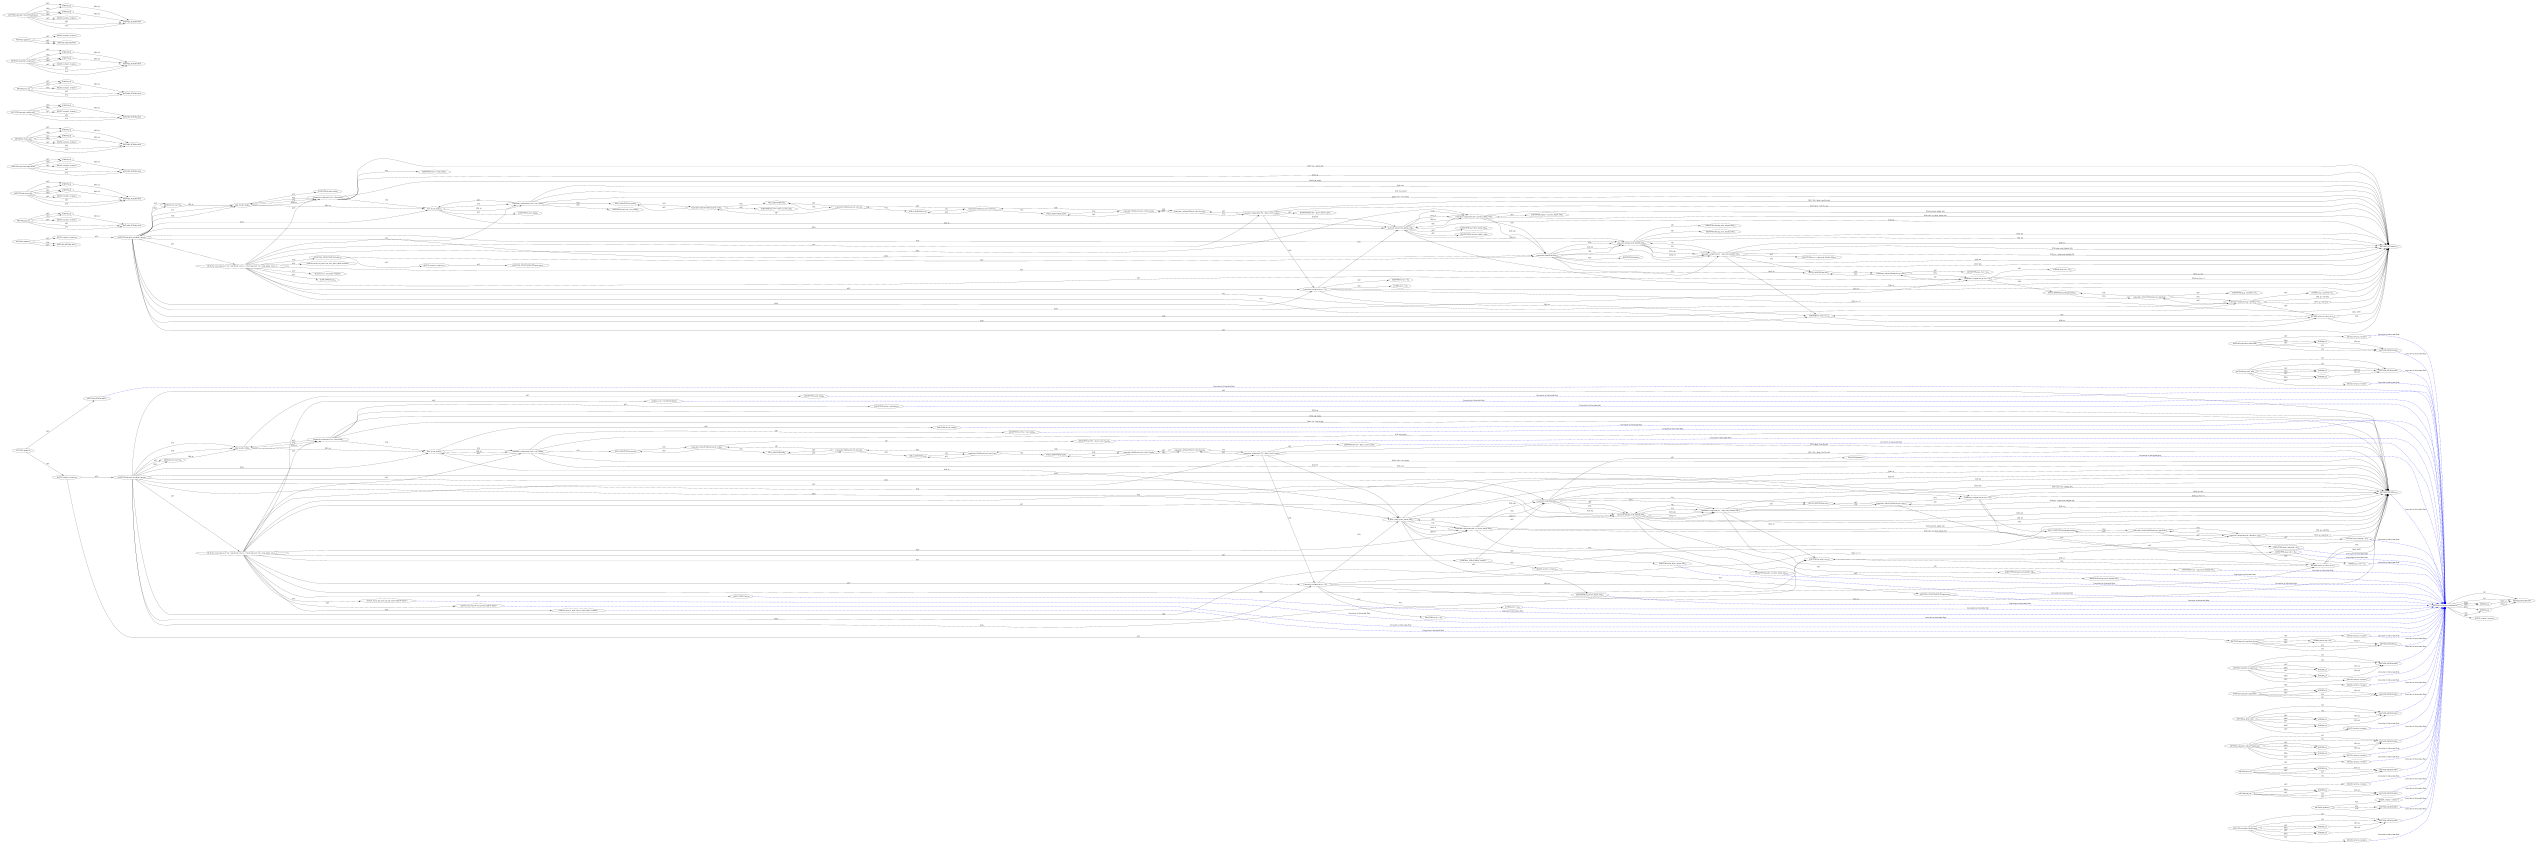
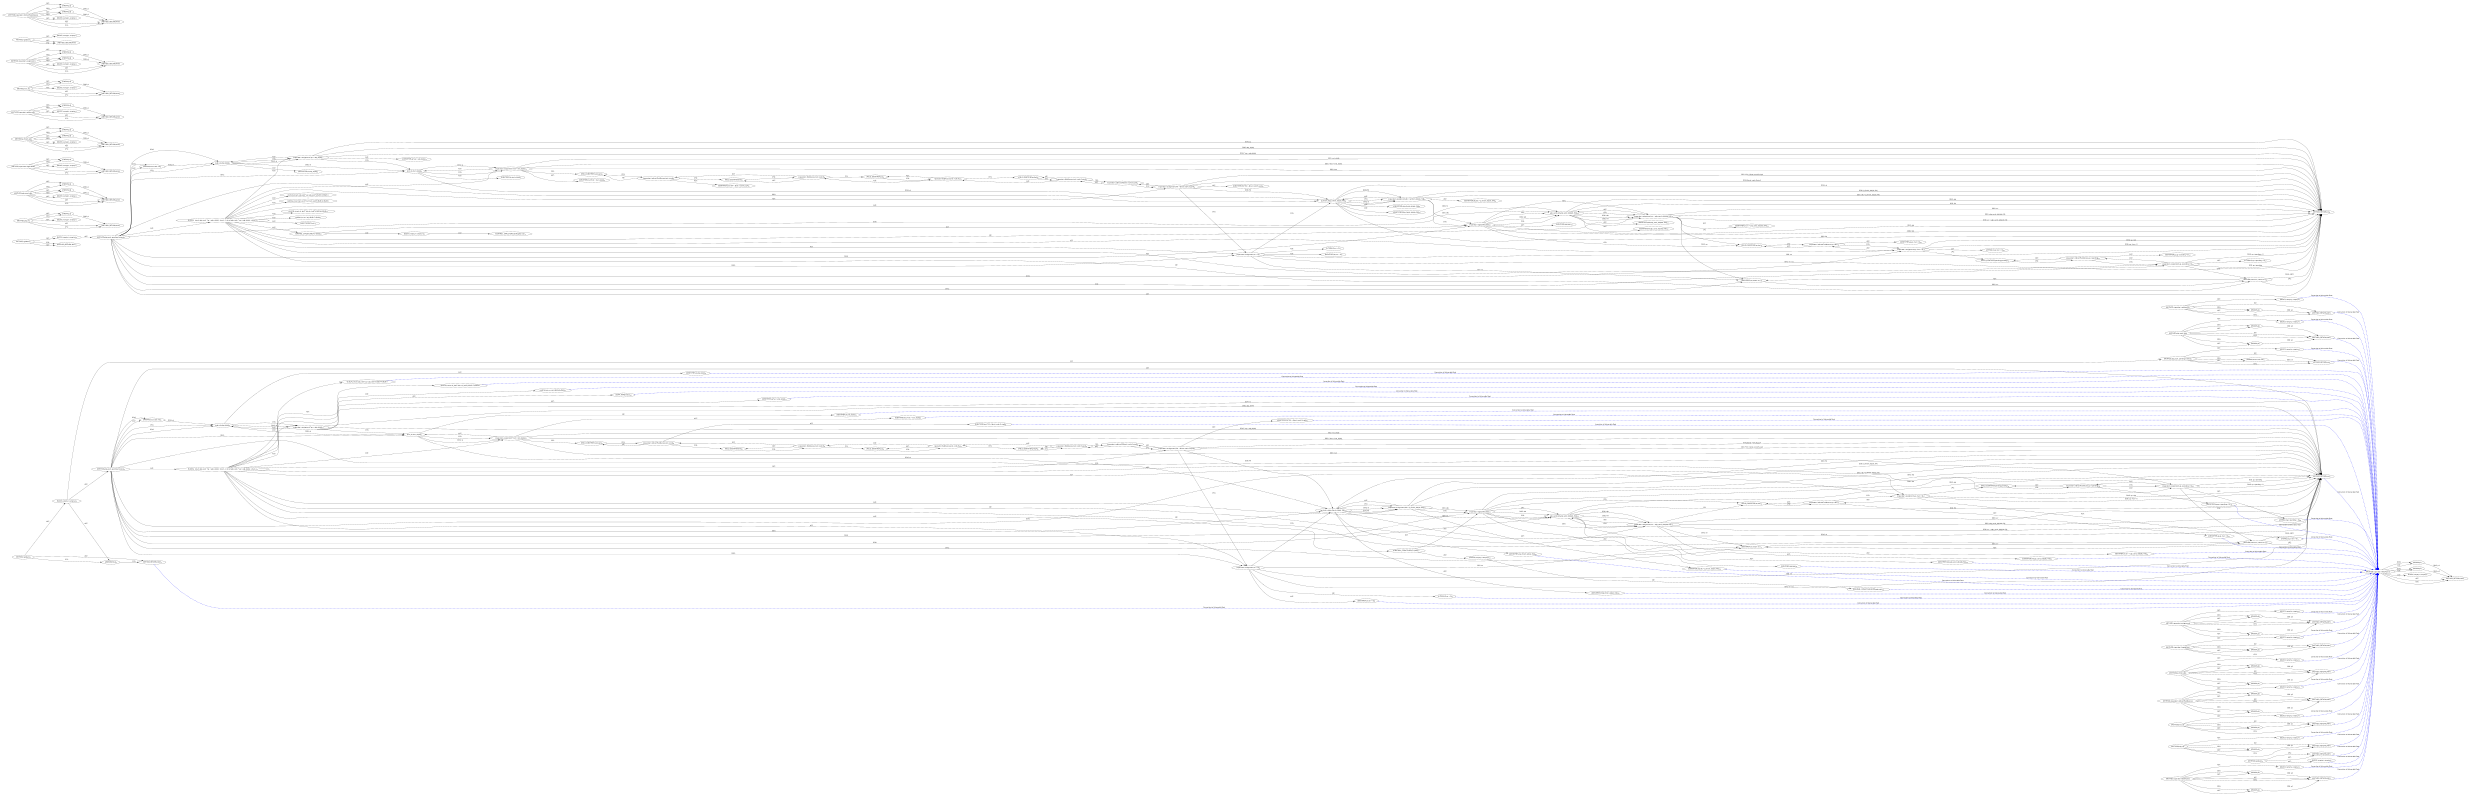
none -> (308, 195)
none -> (308, 211)
none -> (111, 562)
(479, 606) -> none
